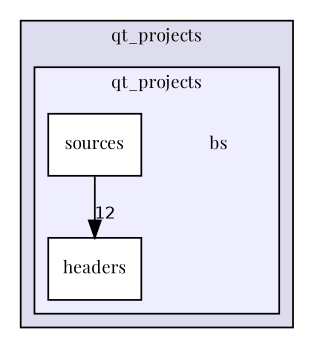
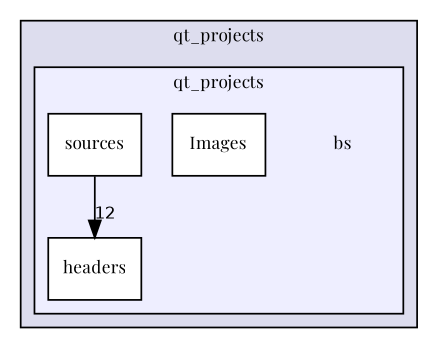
none -> (219, 145)
